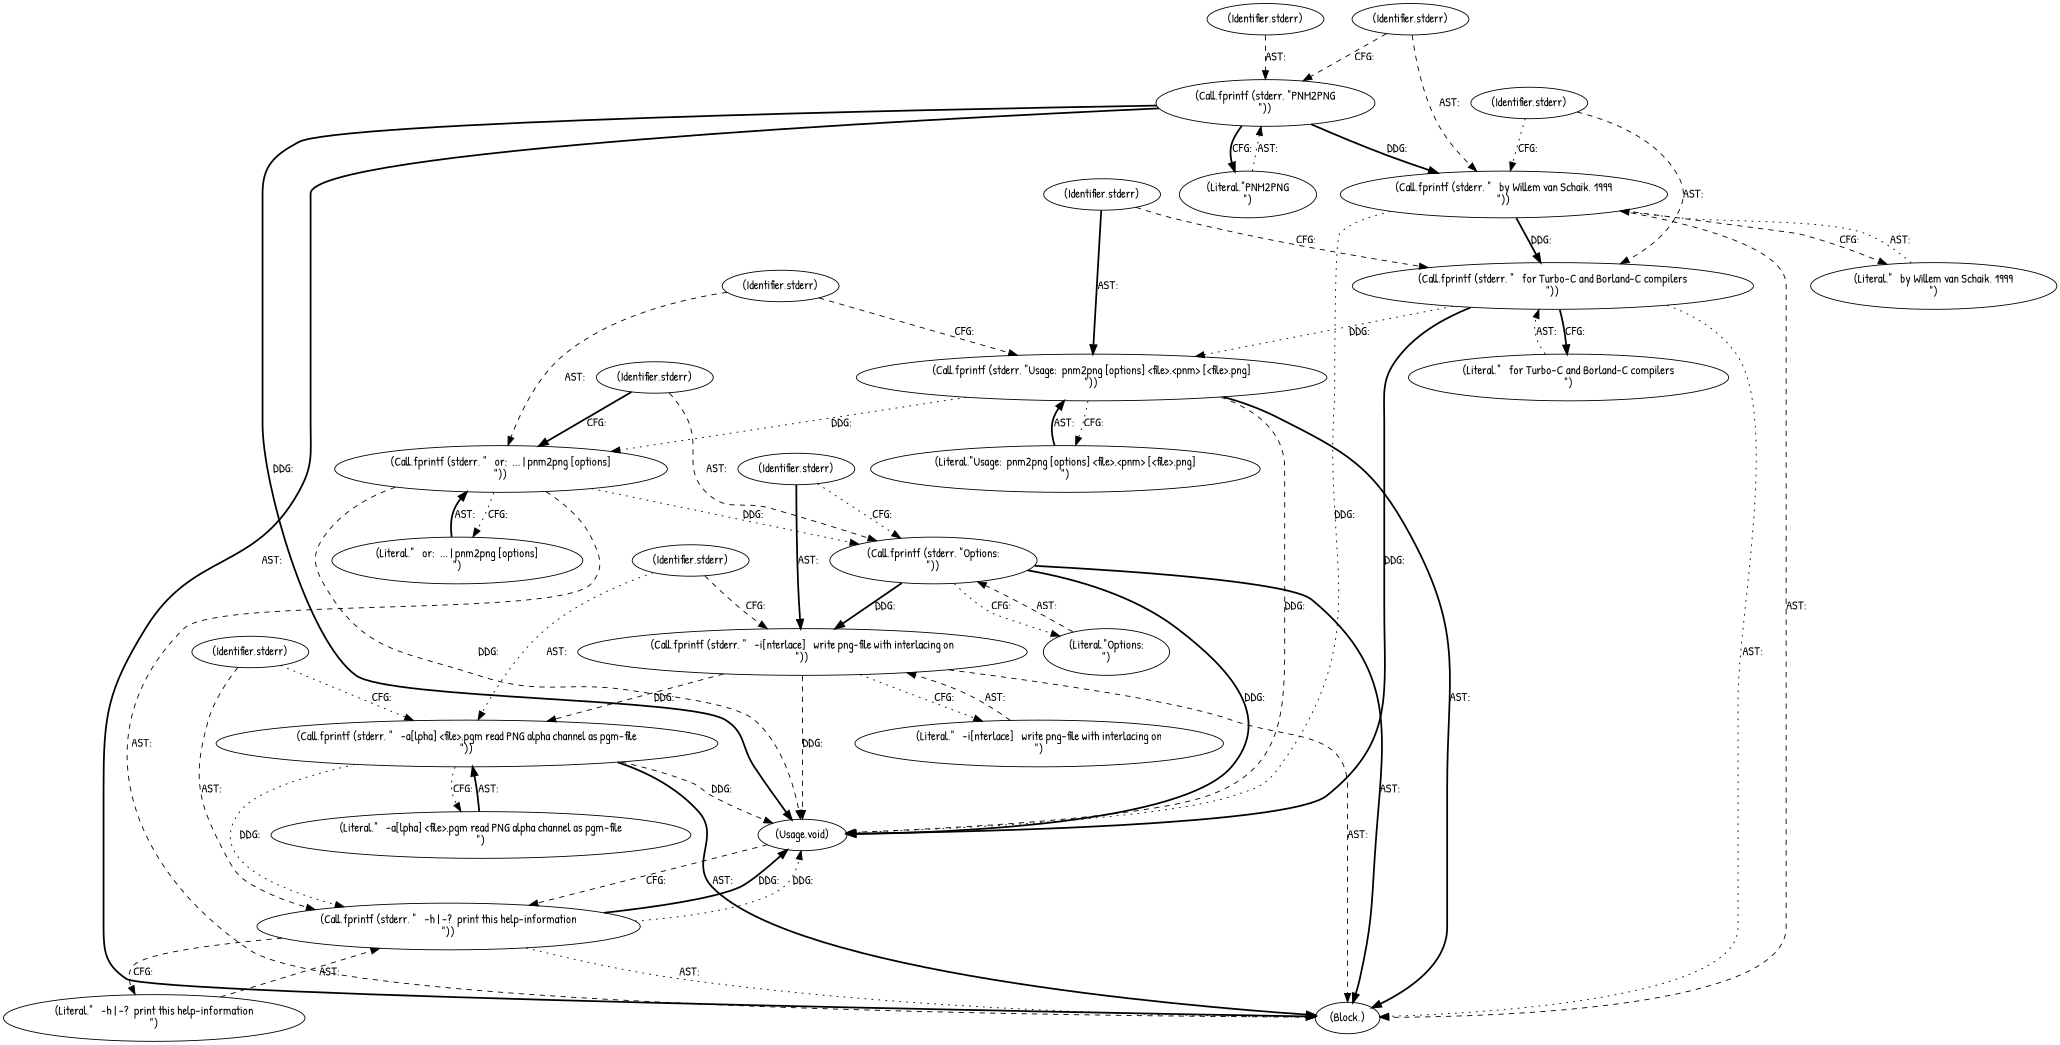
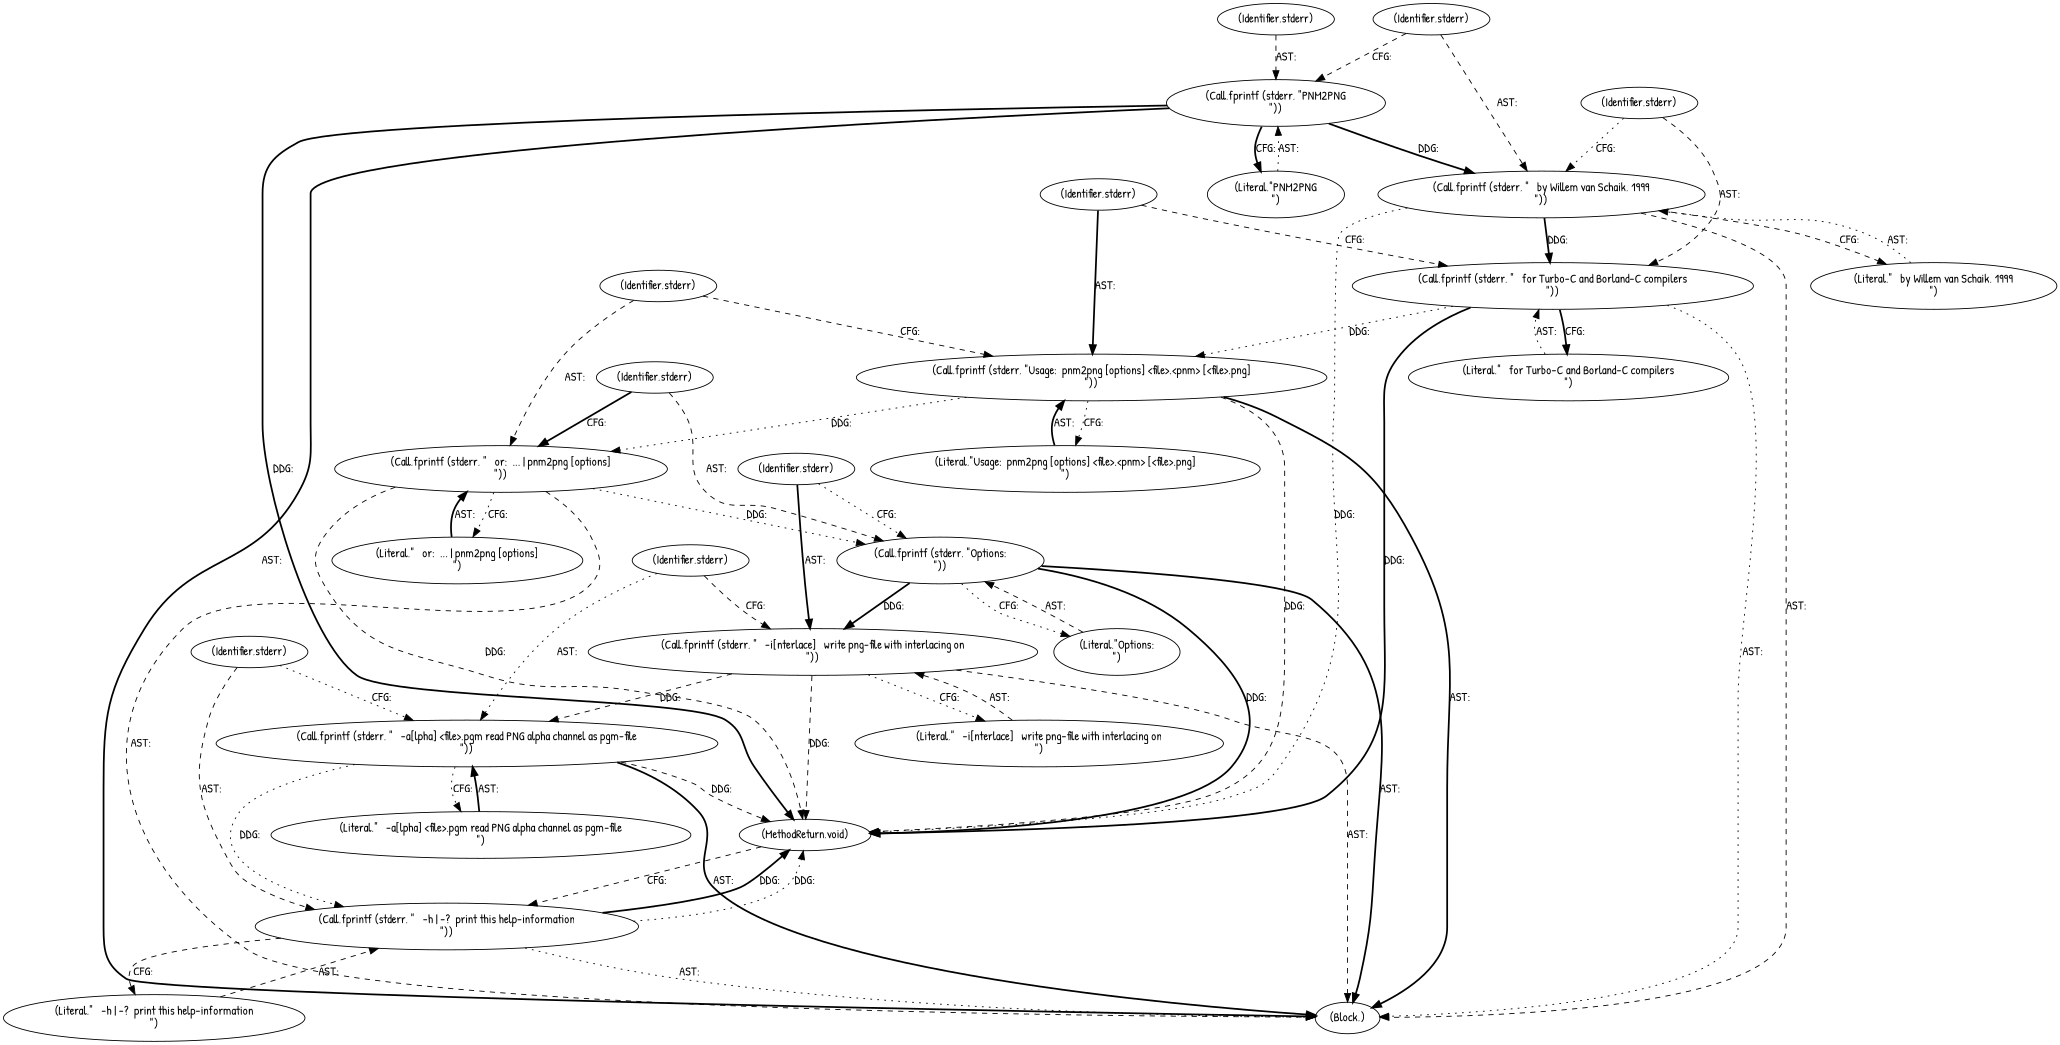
(802, 835) -> (805, 835)
